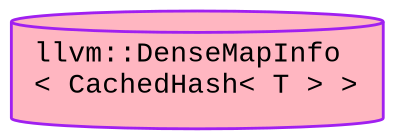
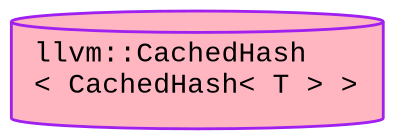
(197, 70) -> (197, 70)
